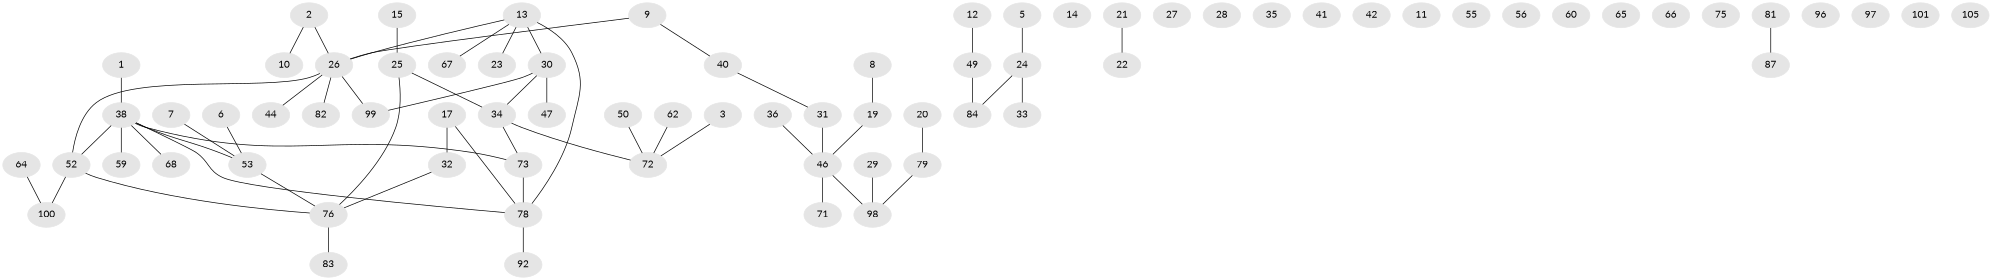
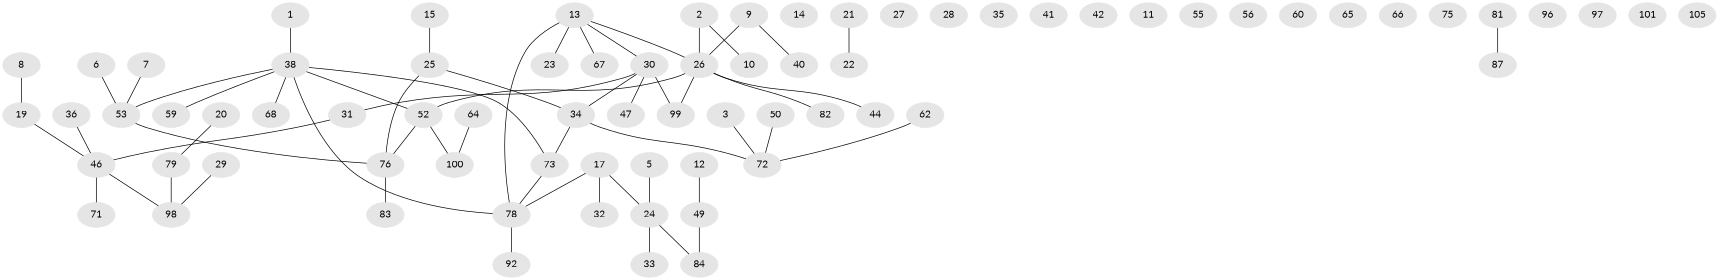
(773, 90) -> (459, 96)
(388, 190) -> none
none -> (624, 190)
